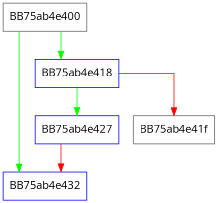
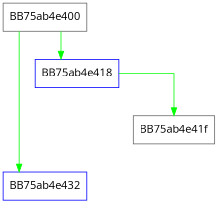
(164, 74) -> (164, 74)
(77, 130) -> none
